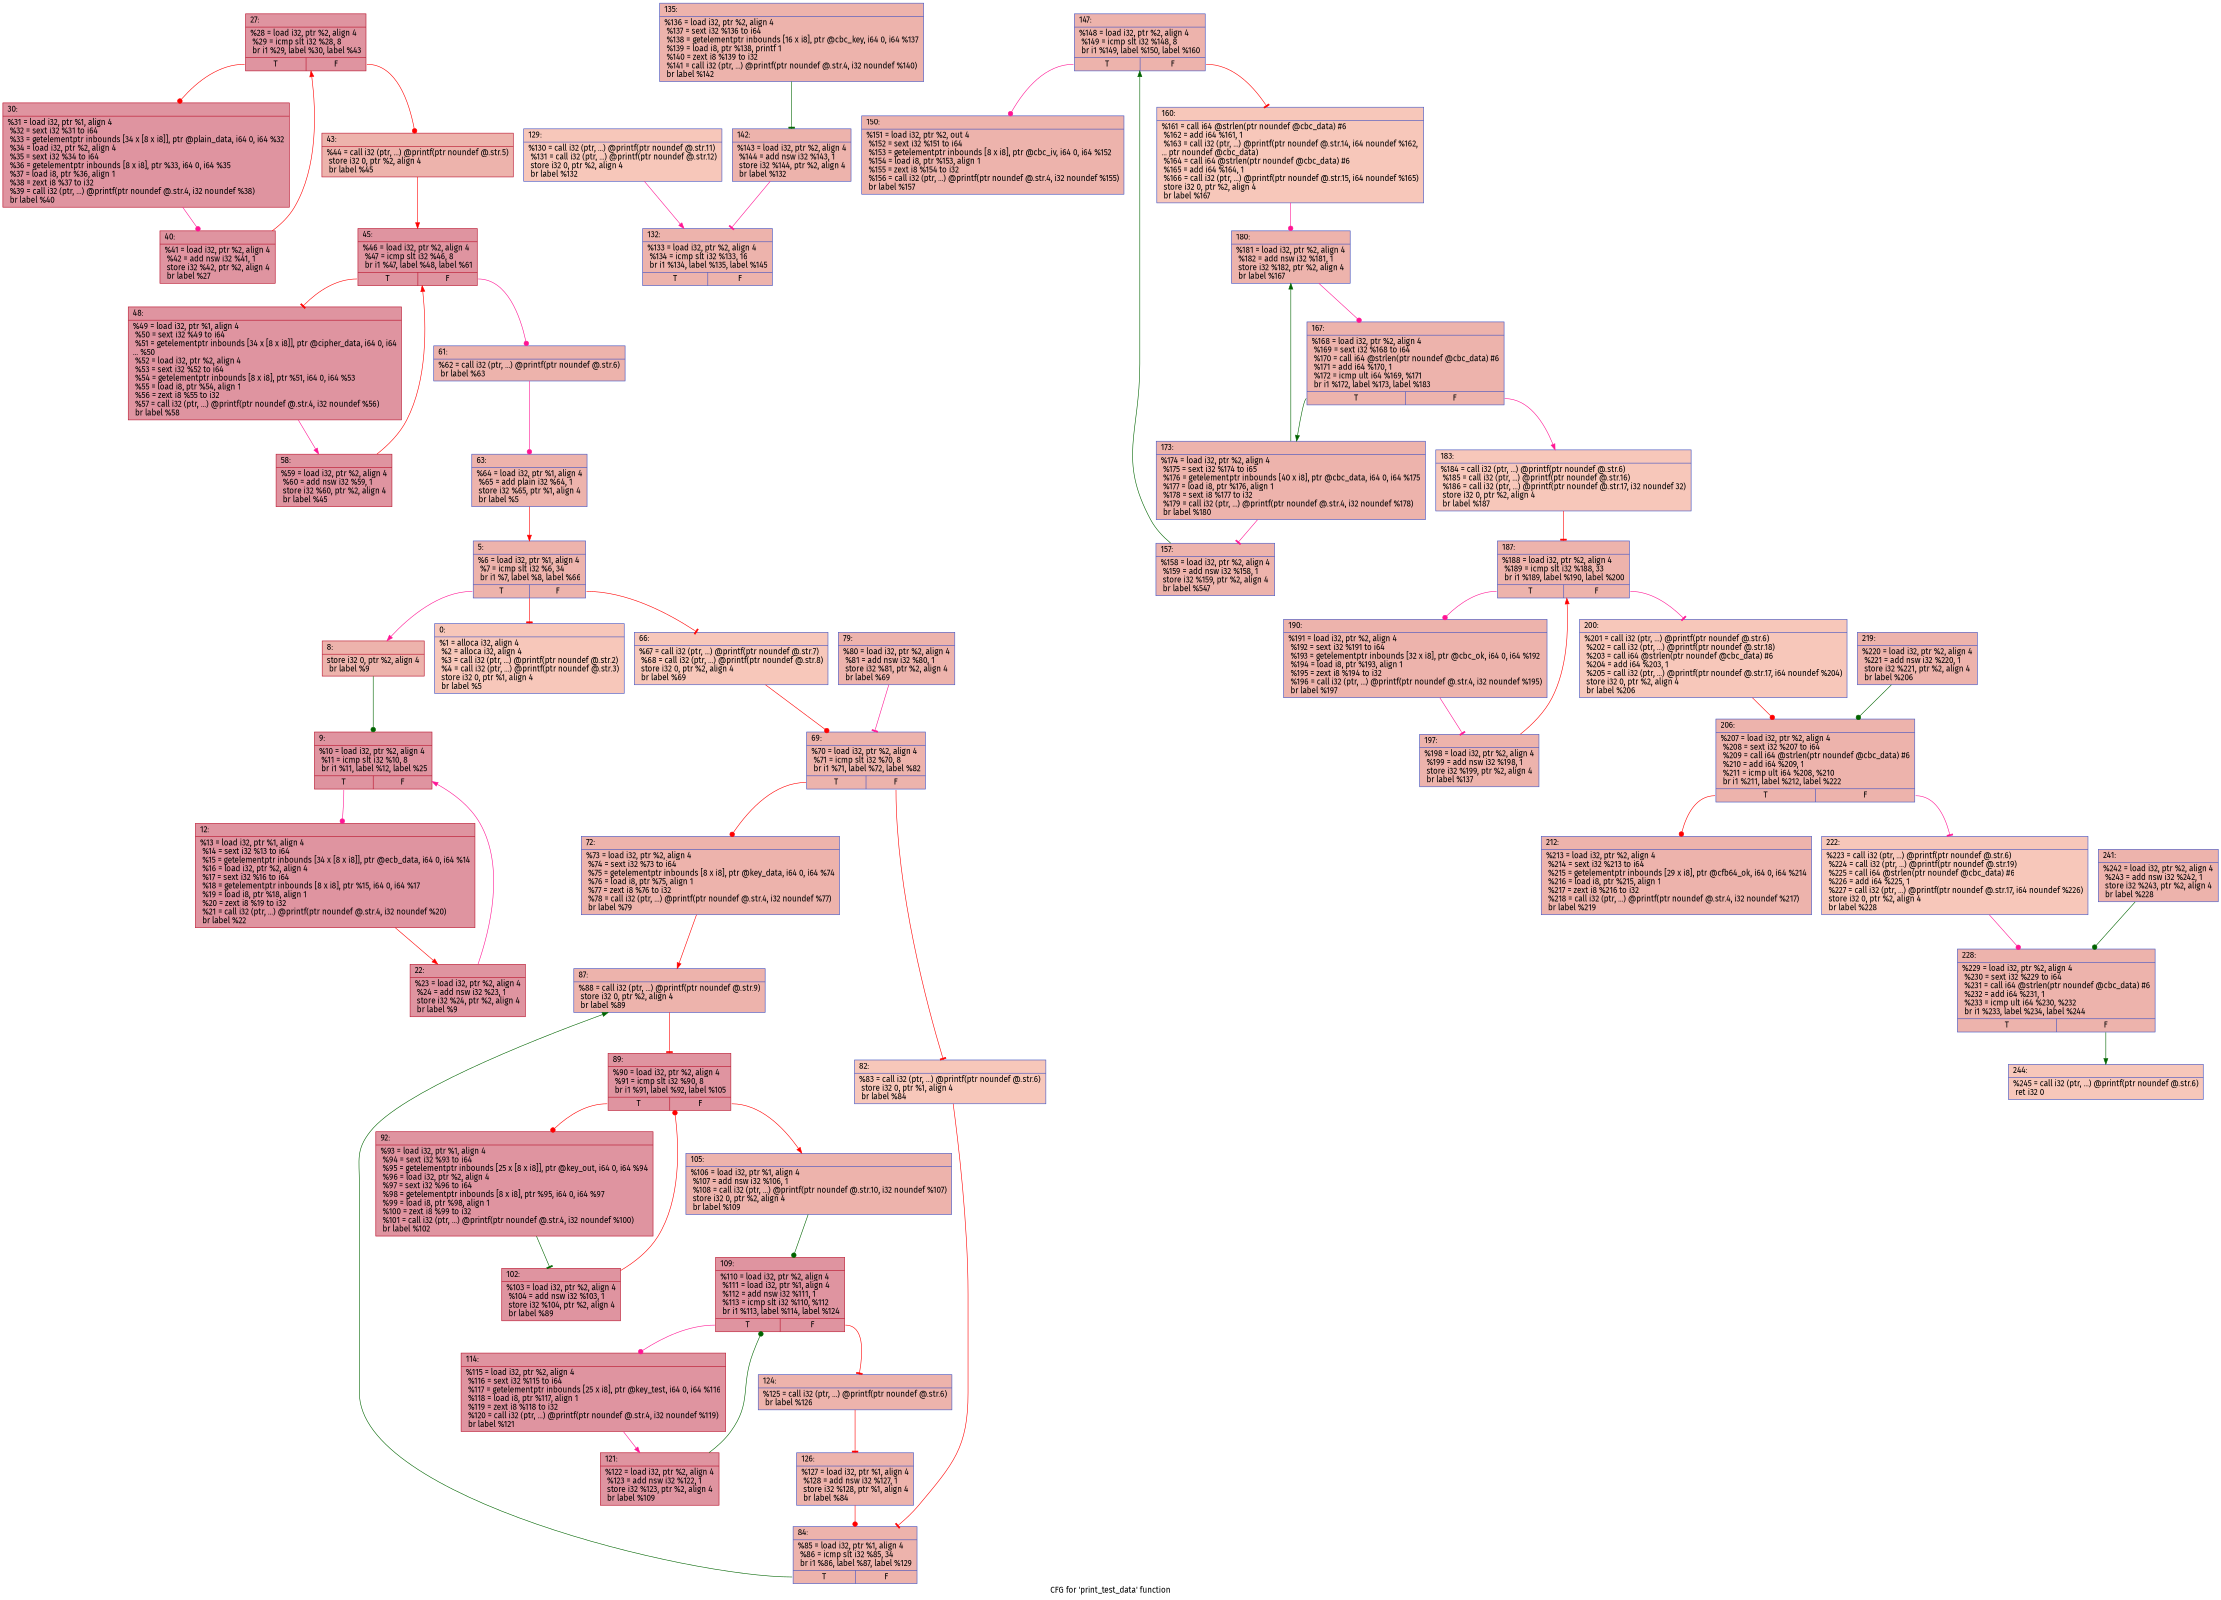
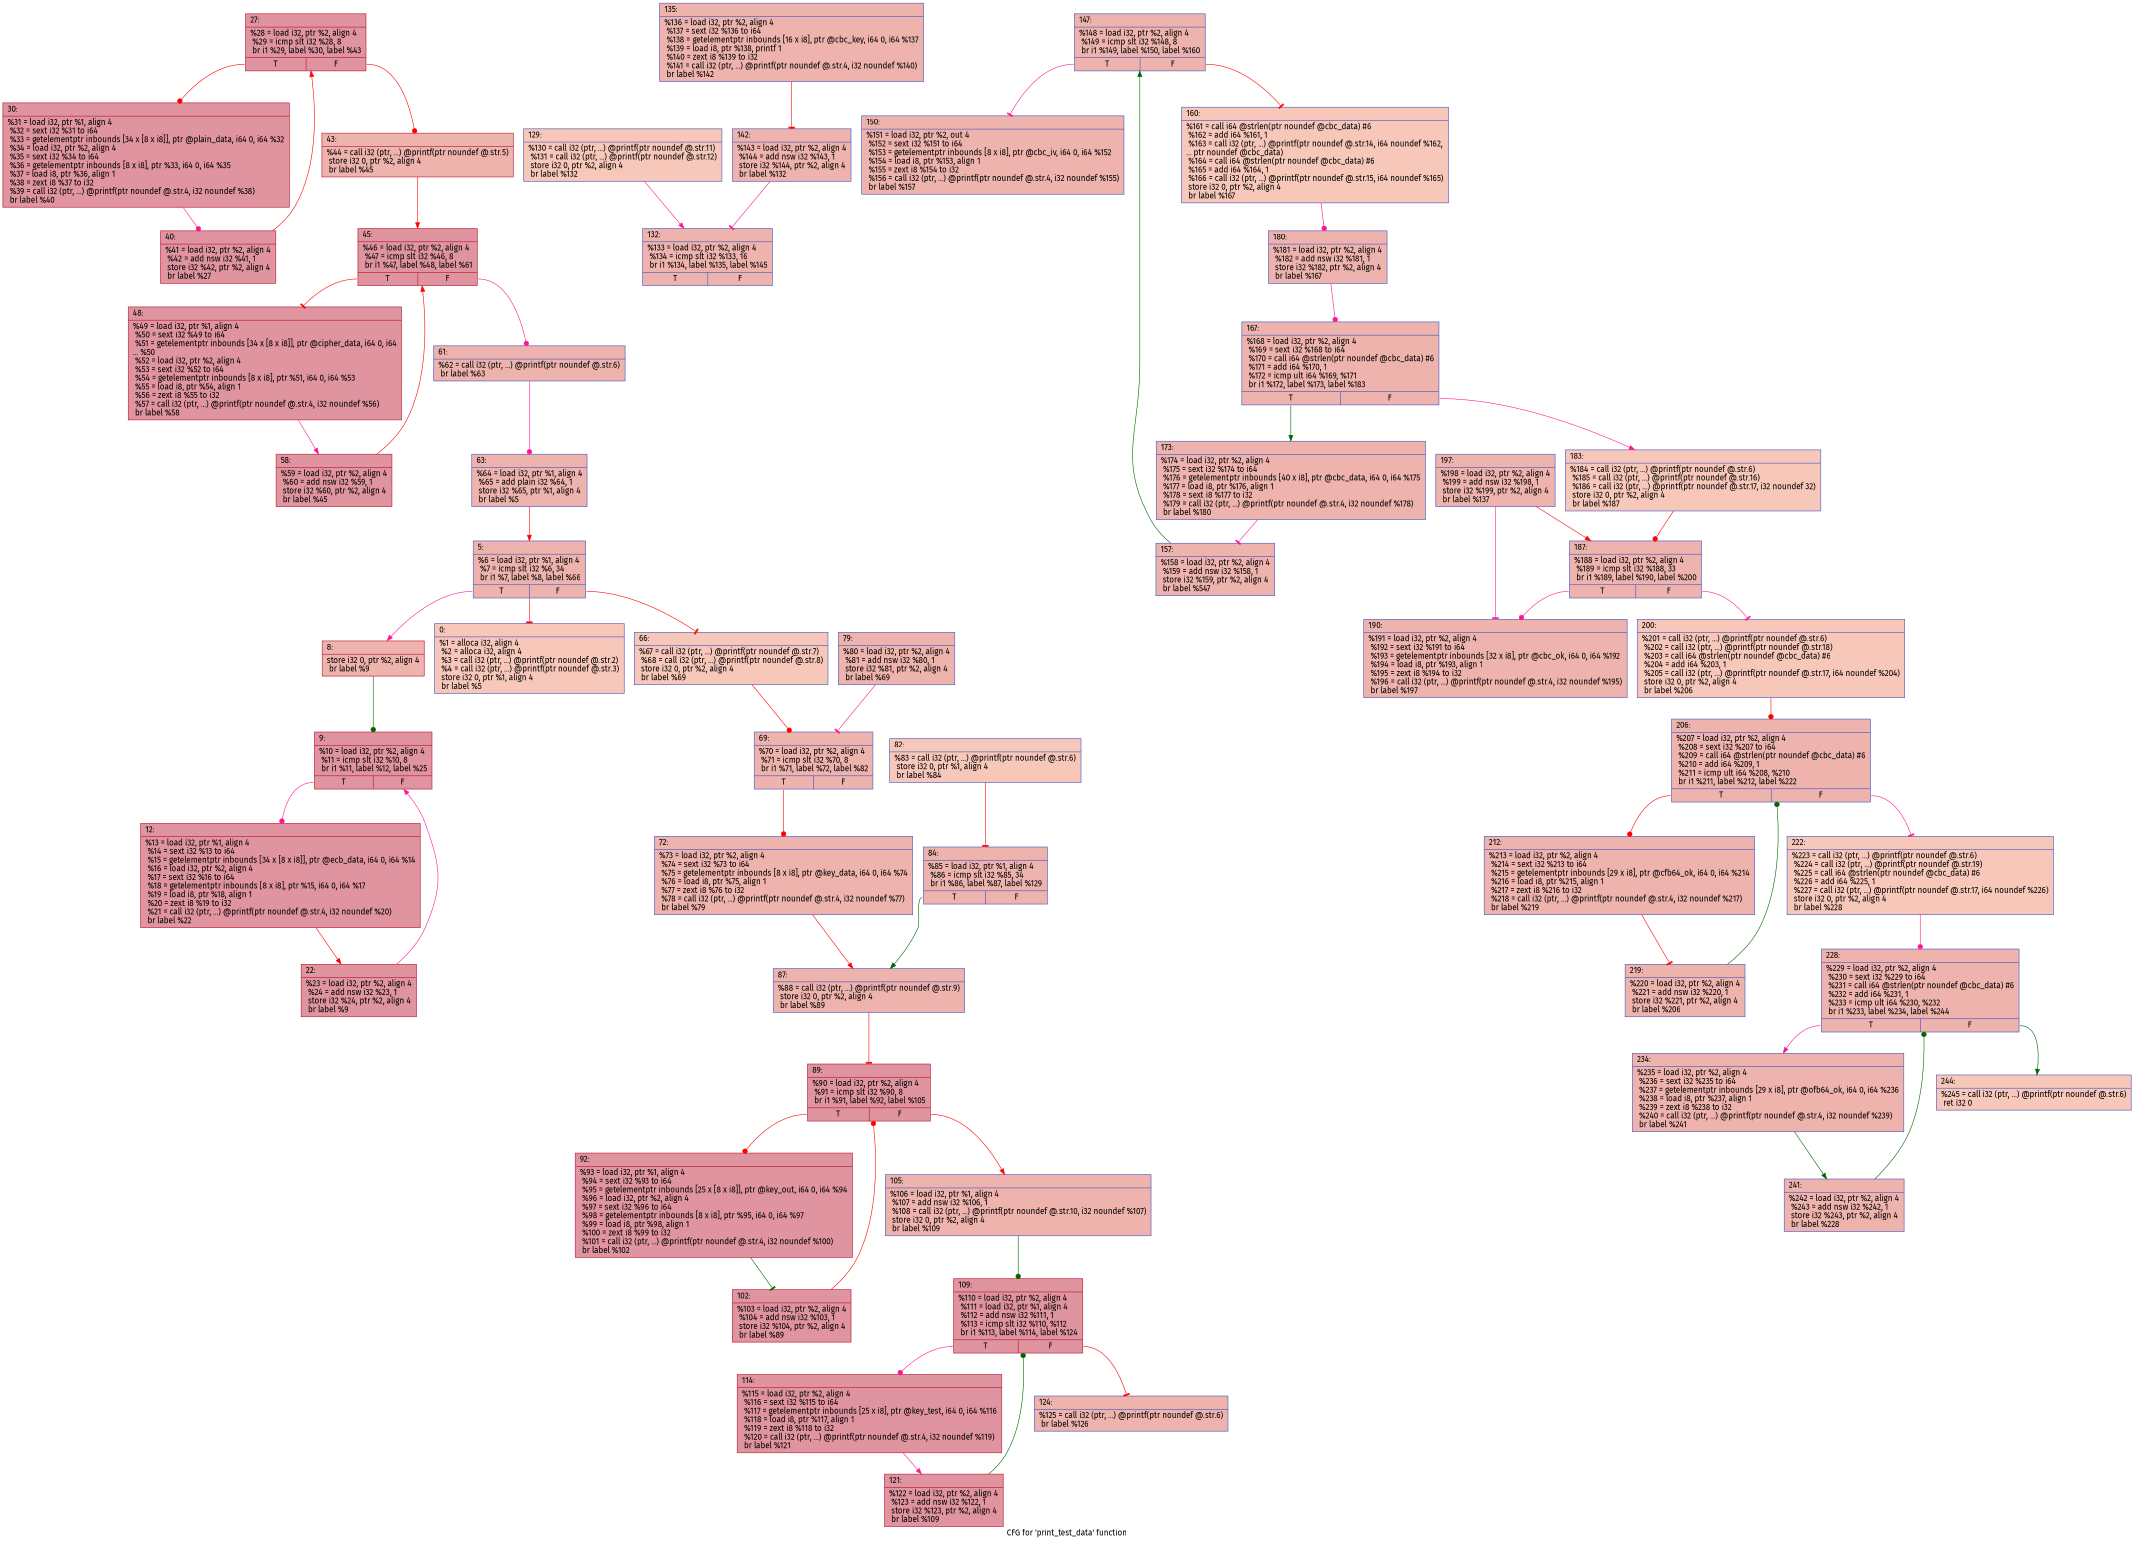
(1037, 80) -> (1036, 80)
(792, 104) -> (792, 104)
(1291, 365) -> none
(1209, 469) -> (1209, 469)
(1563, 524) -> (1665, 524)
(1451, 715) -> (1495, 561)
(910, 925) -> none
none -> (1655, 938)
none -> (1768, 1093)
(855, 1479) -> none
